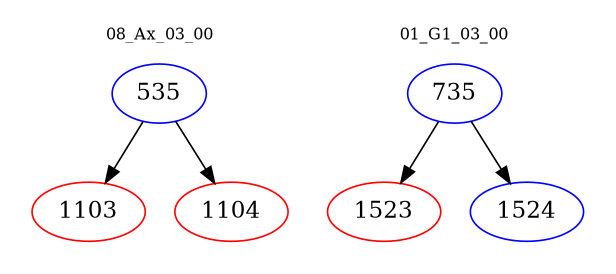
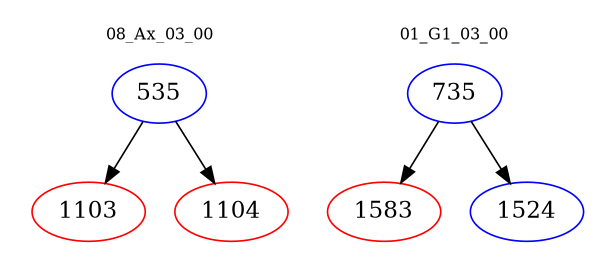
(384, 212) -> (384, 212)
